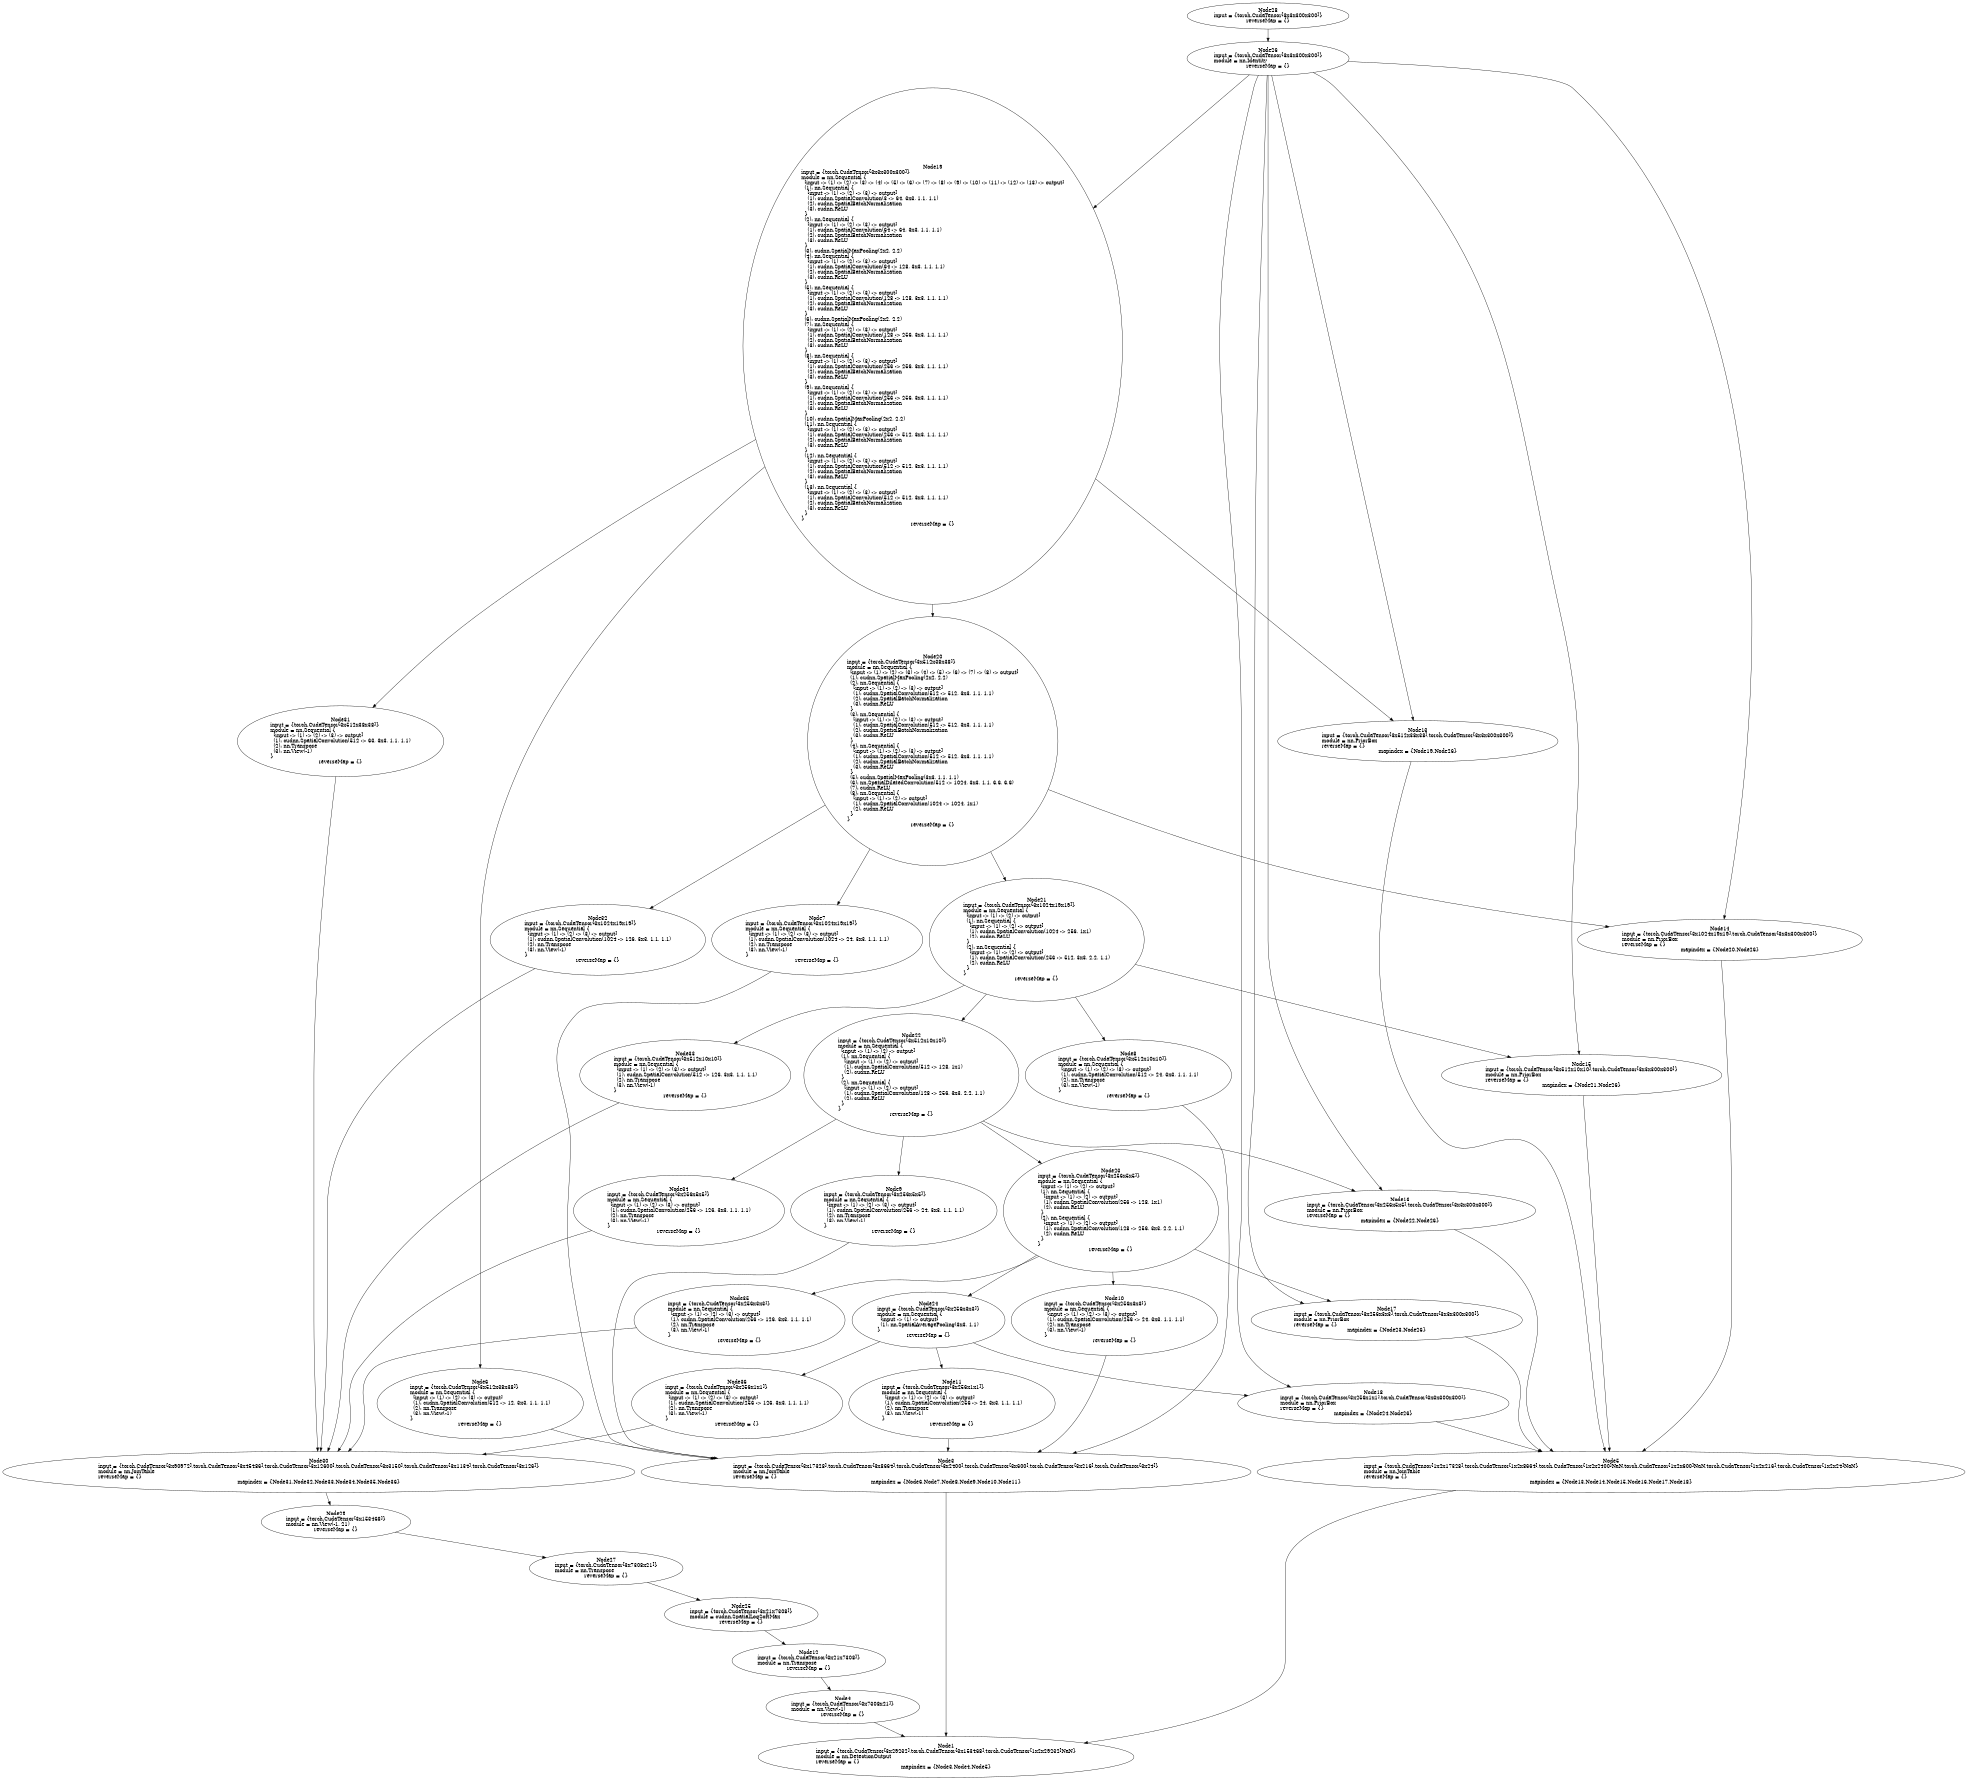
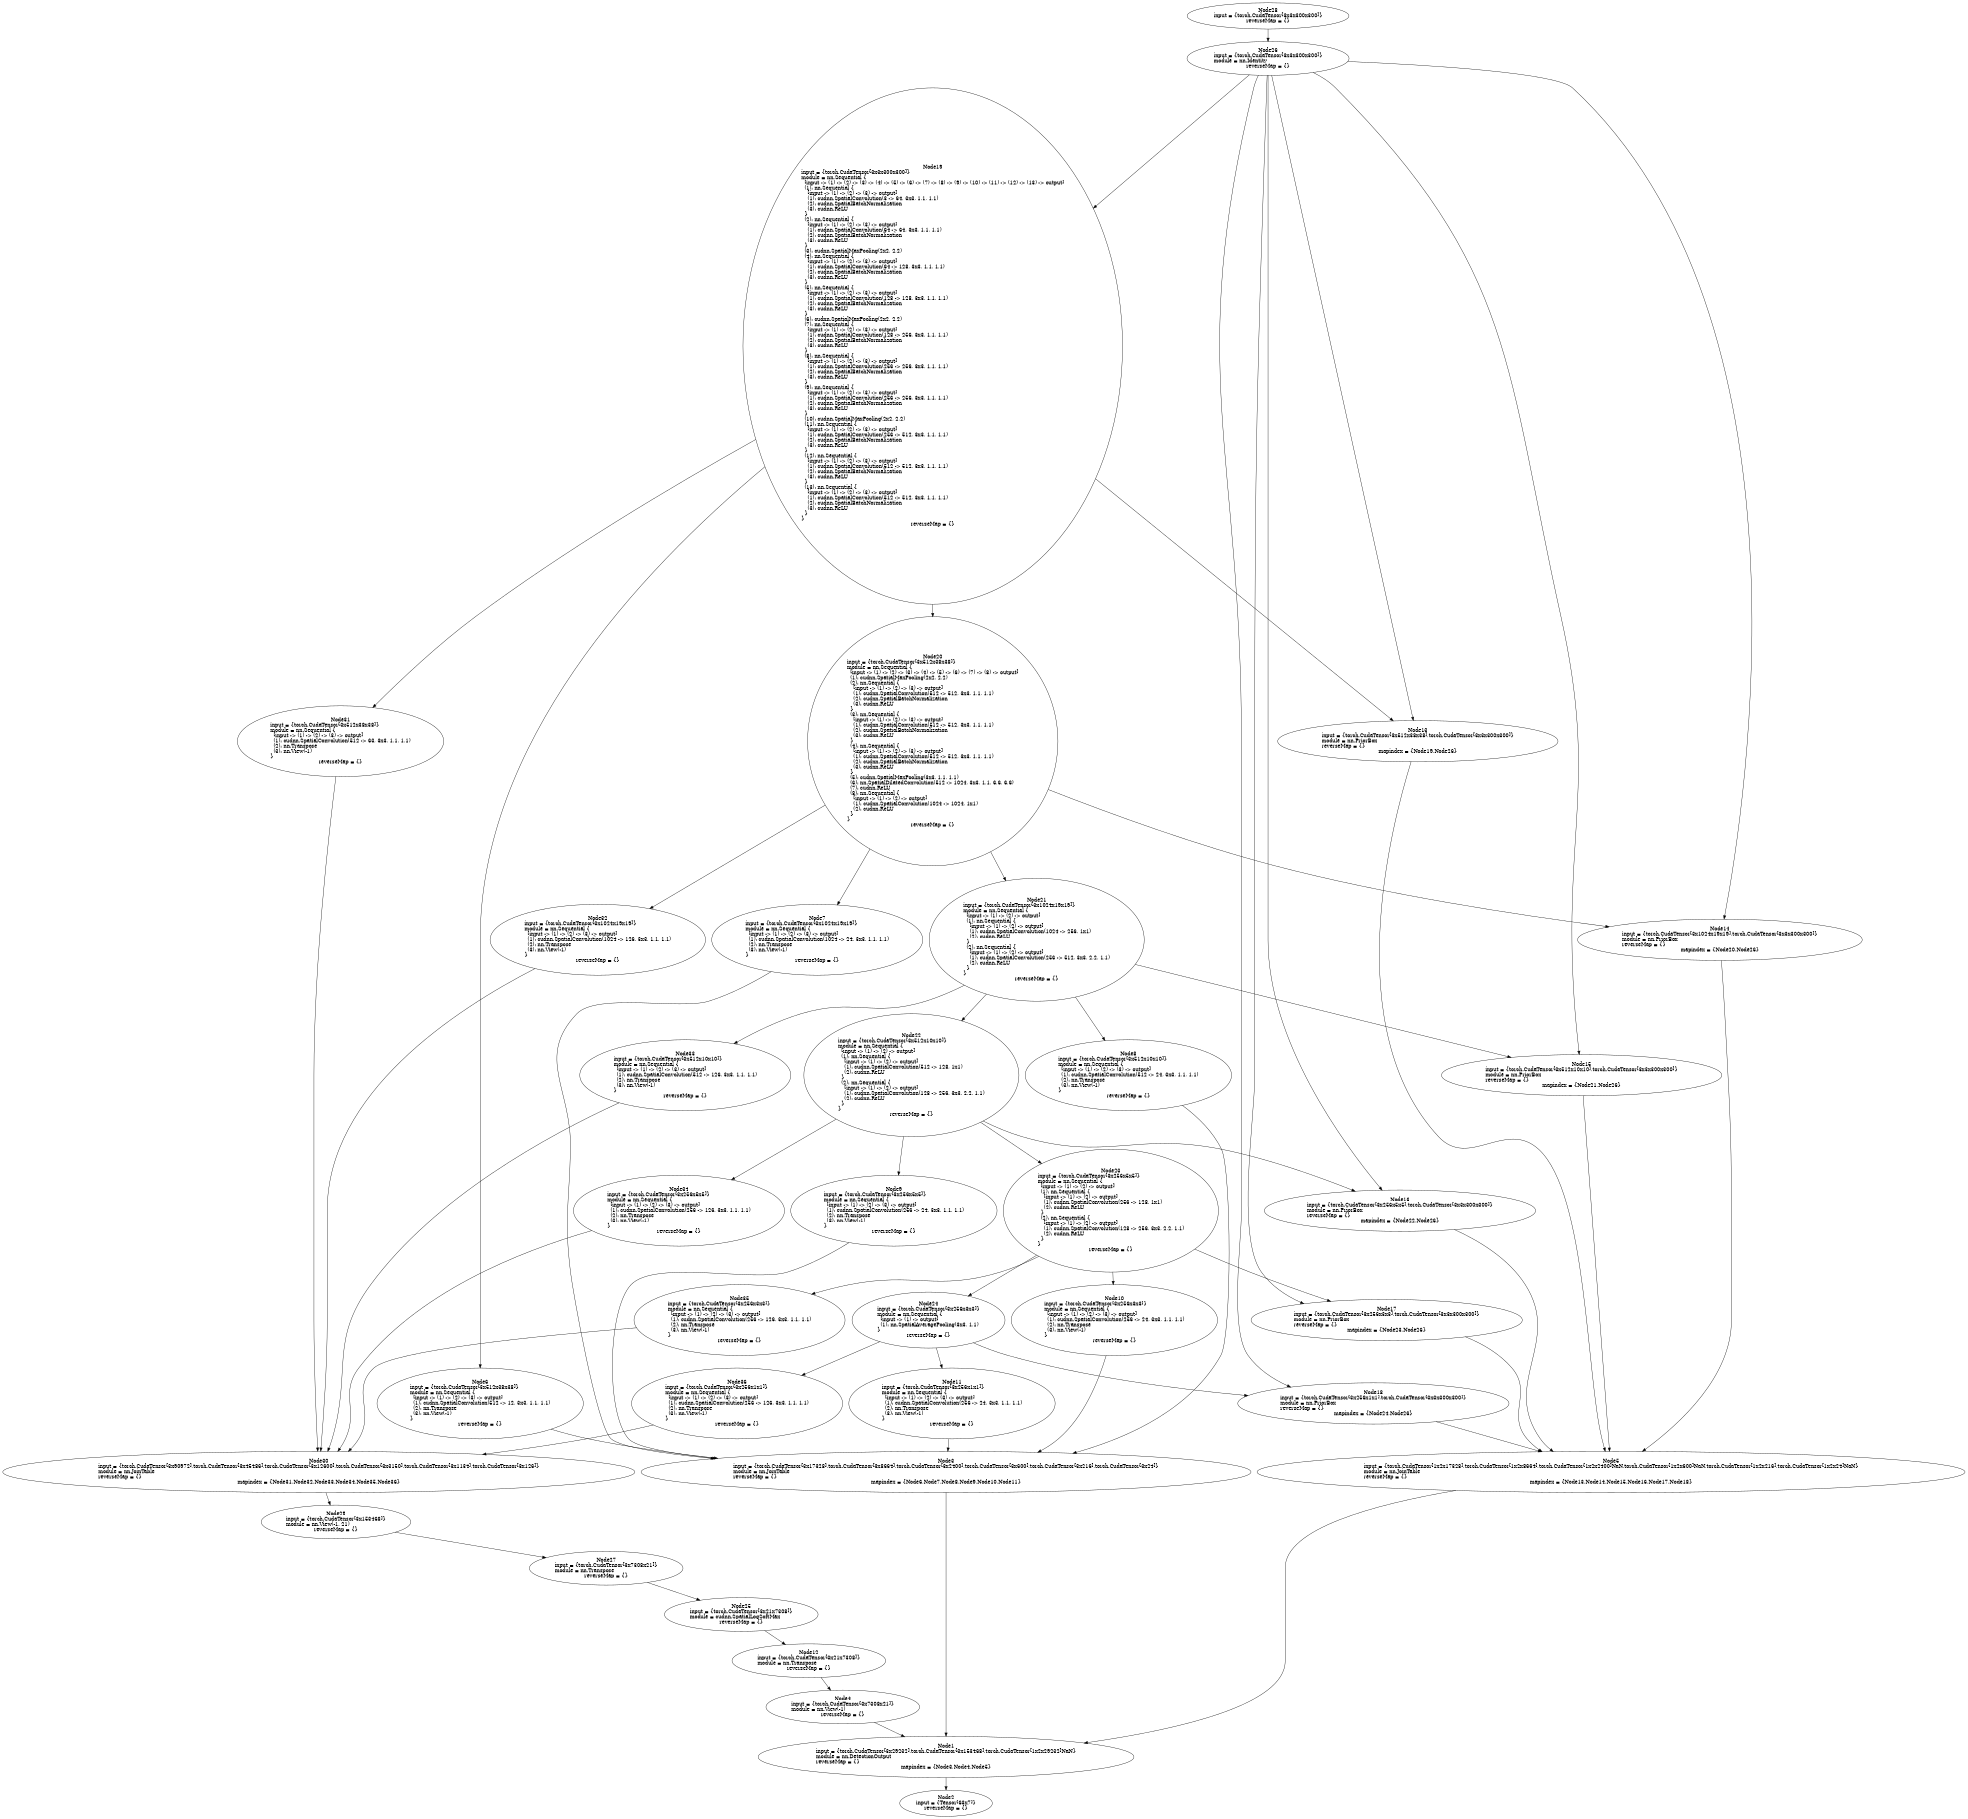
none -> (946, 1803)
